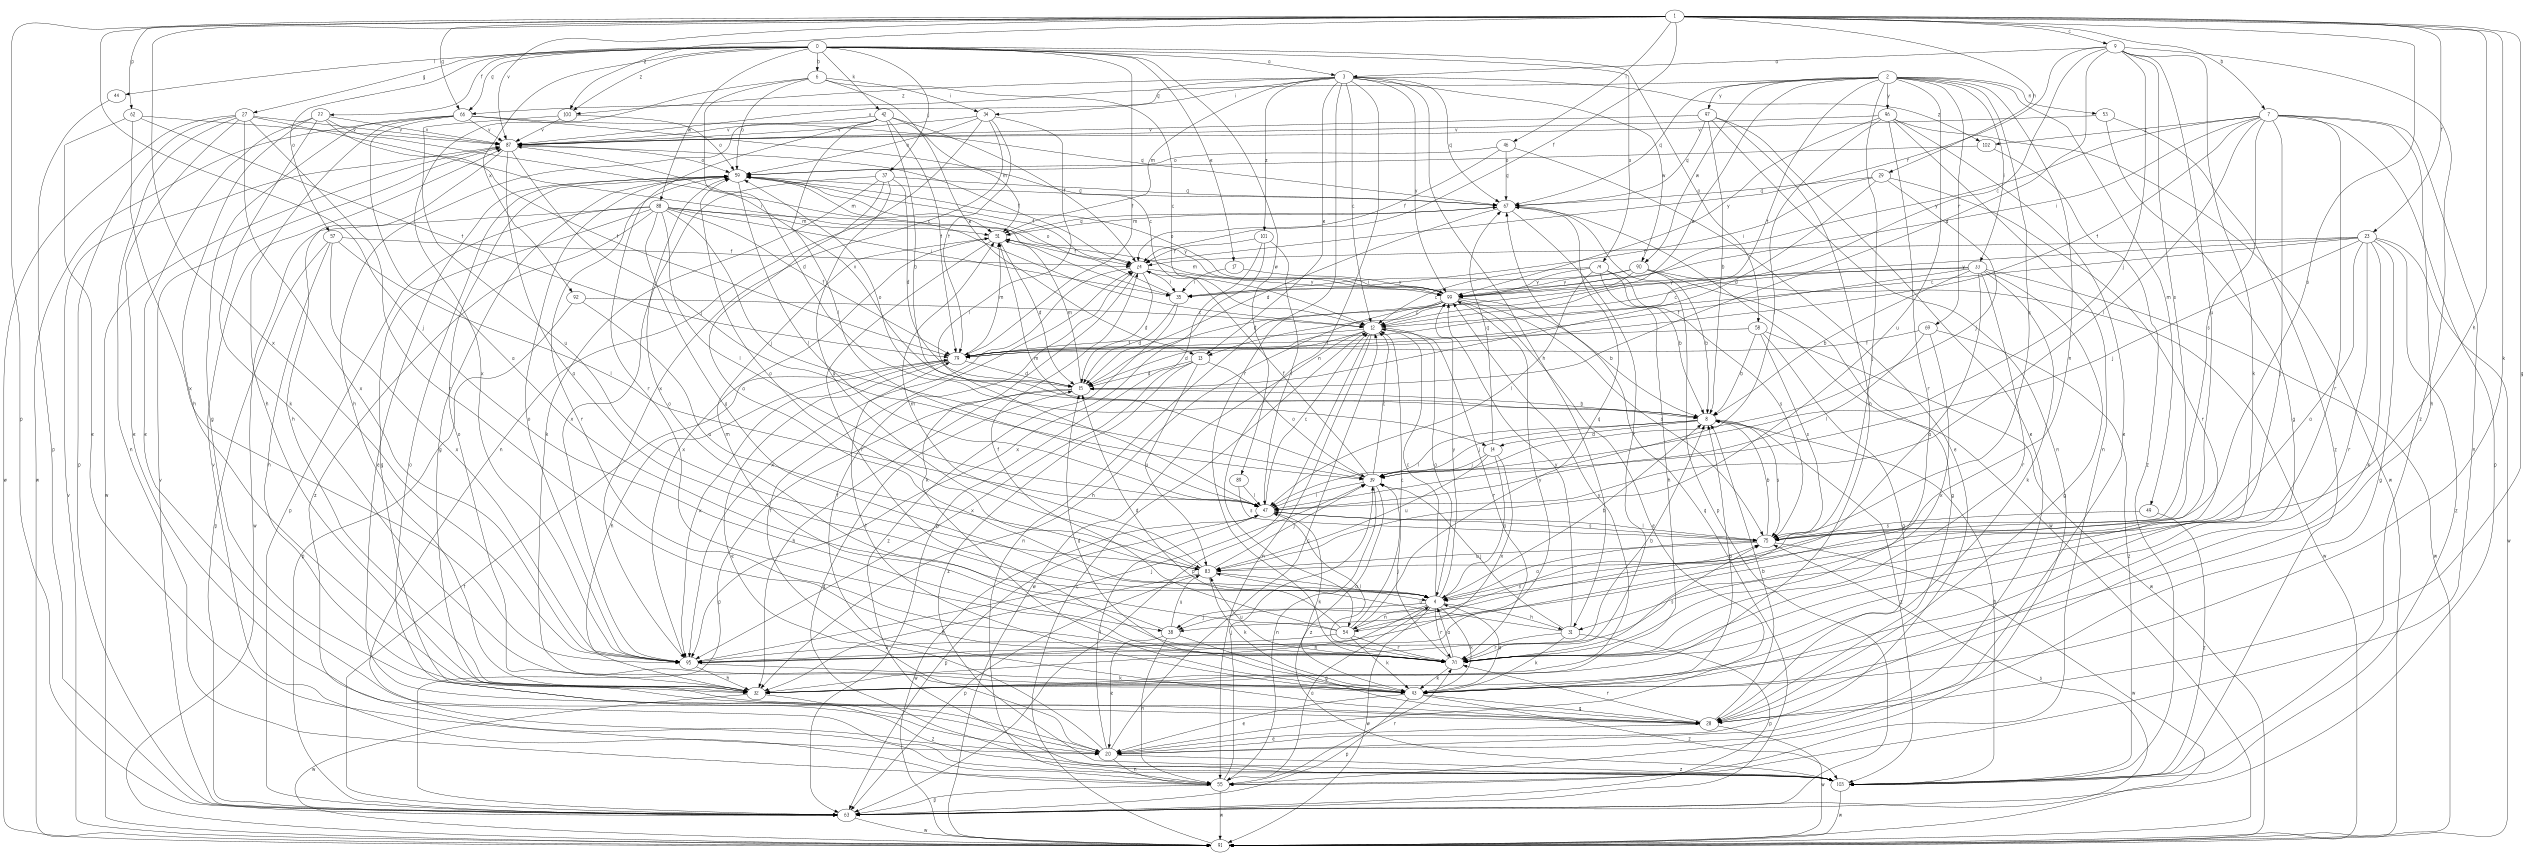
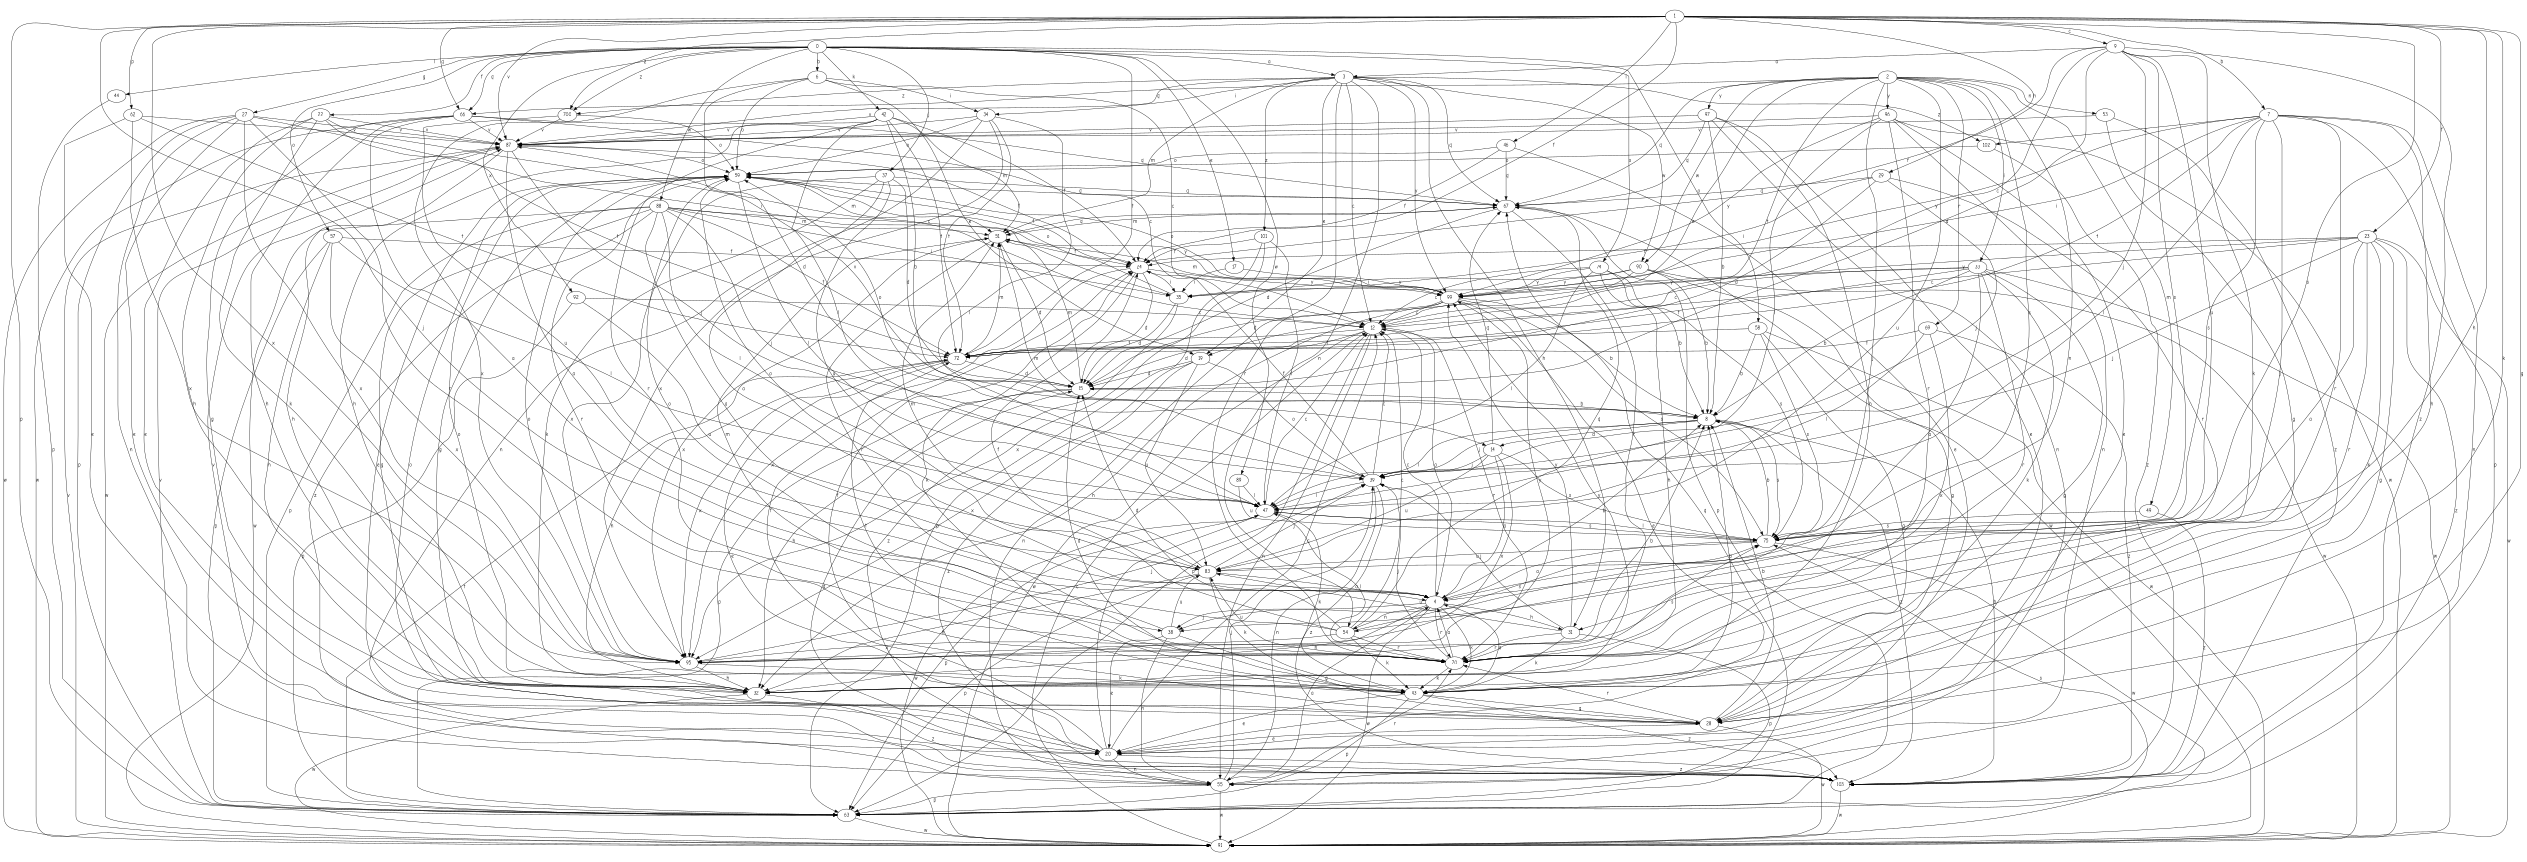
(567, 115) -> (567, 115)
(957, 359) -> (957, 359)
(1200, 359) -> (1200, 359)
(1453, 447) -> none
(1251, 511) -> (1251, 511)
none -> (1620, 514)
